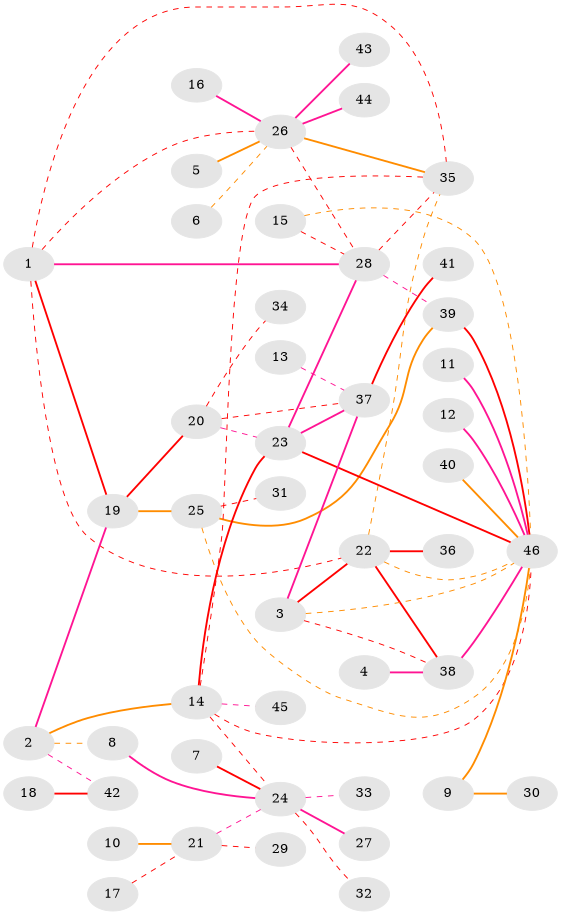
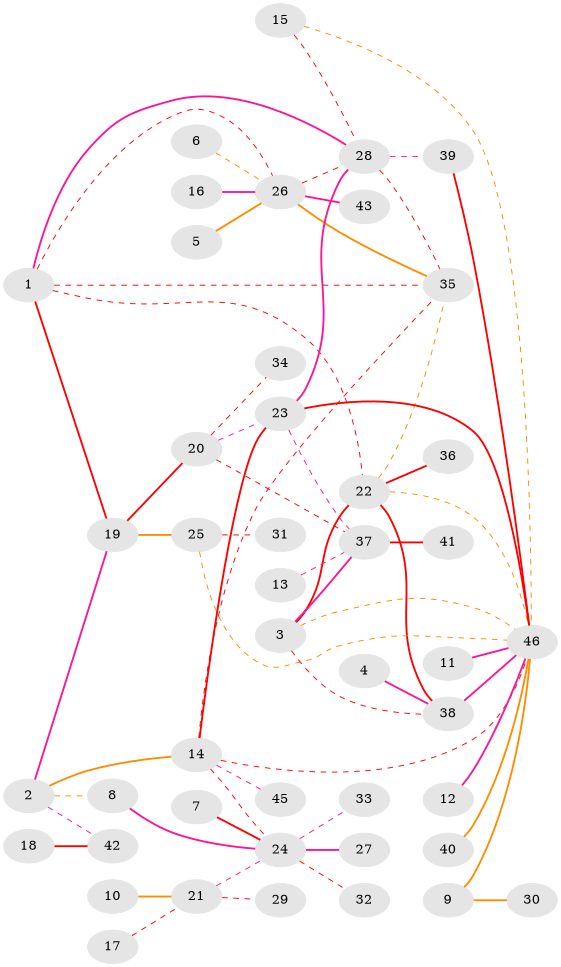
(364, 100) -> none
(323, 422) -> (316, 481)
(366, 465) -> none
